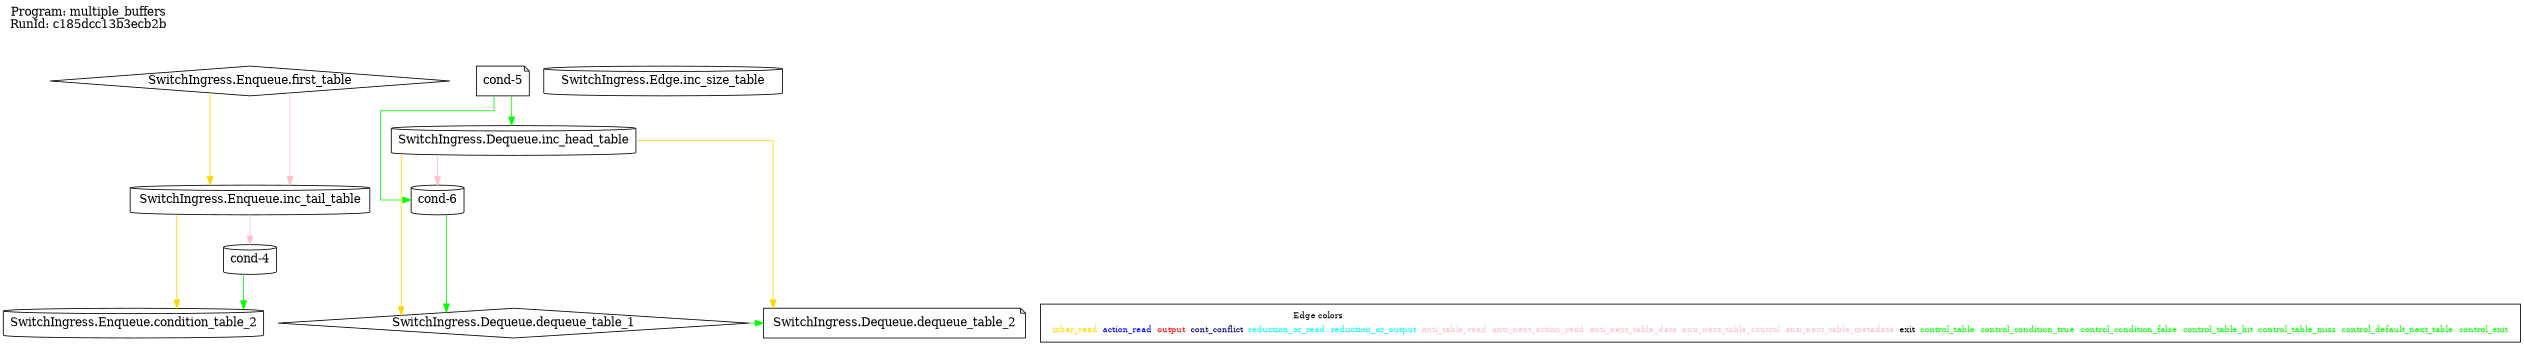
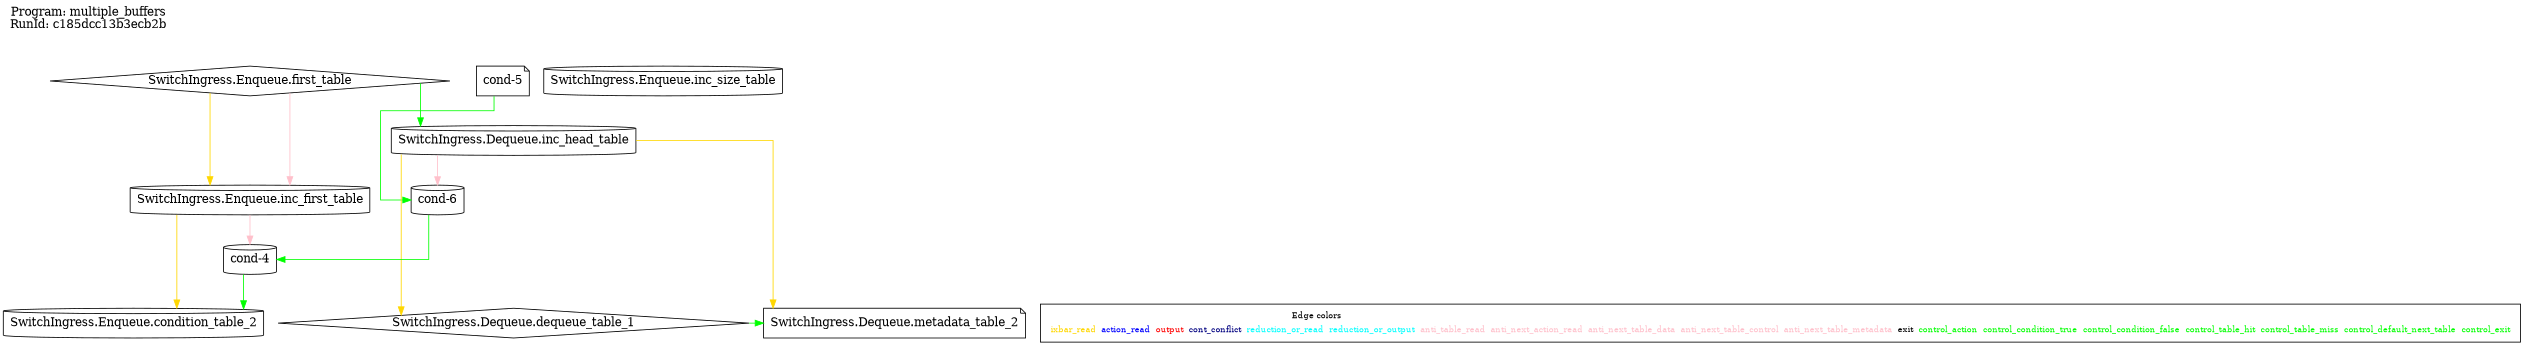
(663, 81) -> (663, 81)
(512, 107) -> (421, 101)
(250, 200) -> (250, 200)
(446, 260) -> (379, 259)
(895, 323) -> (895, 323)
(1948, 330) -> (1948, 330)
